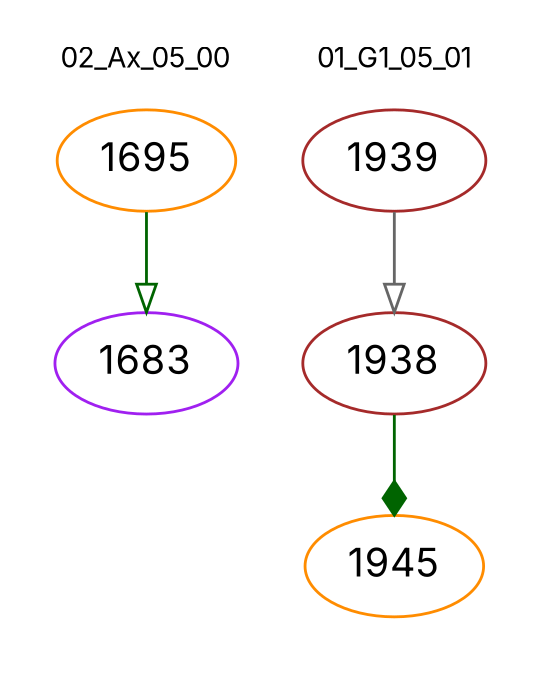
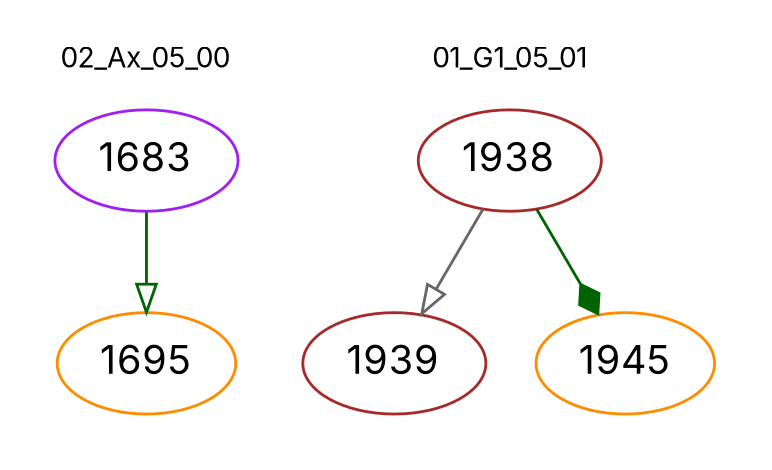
(146, 248) -> (146, 248)
(394, 248) -> (460, 249)
